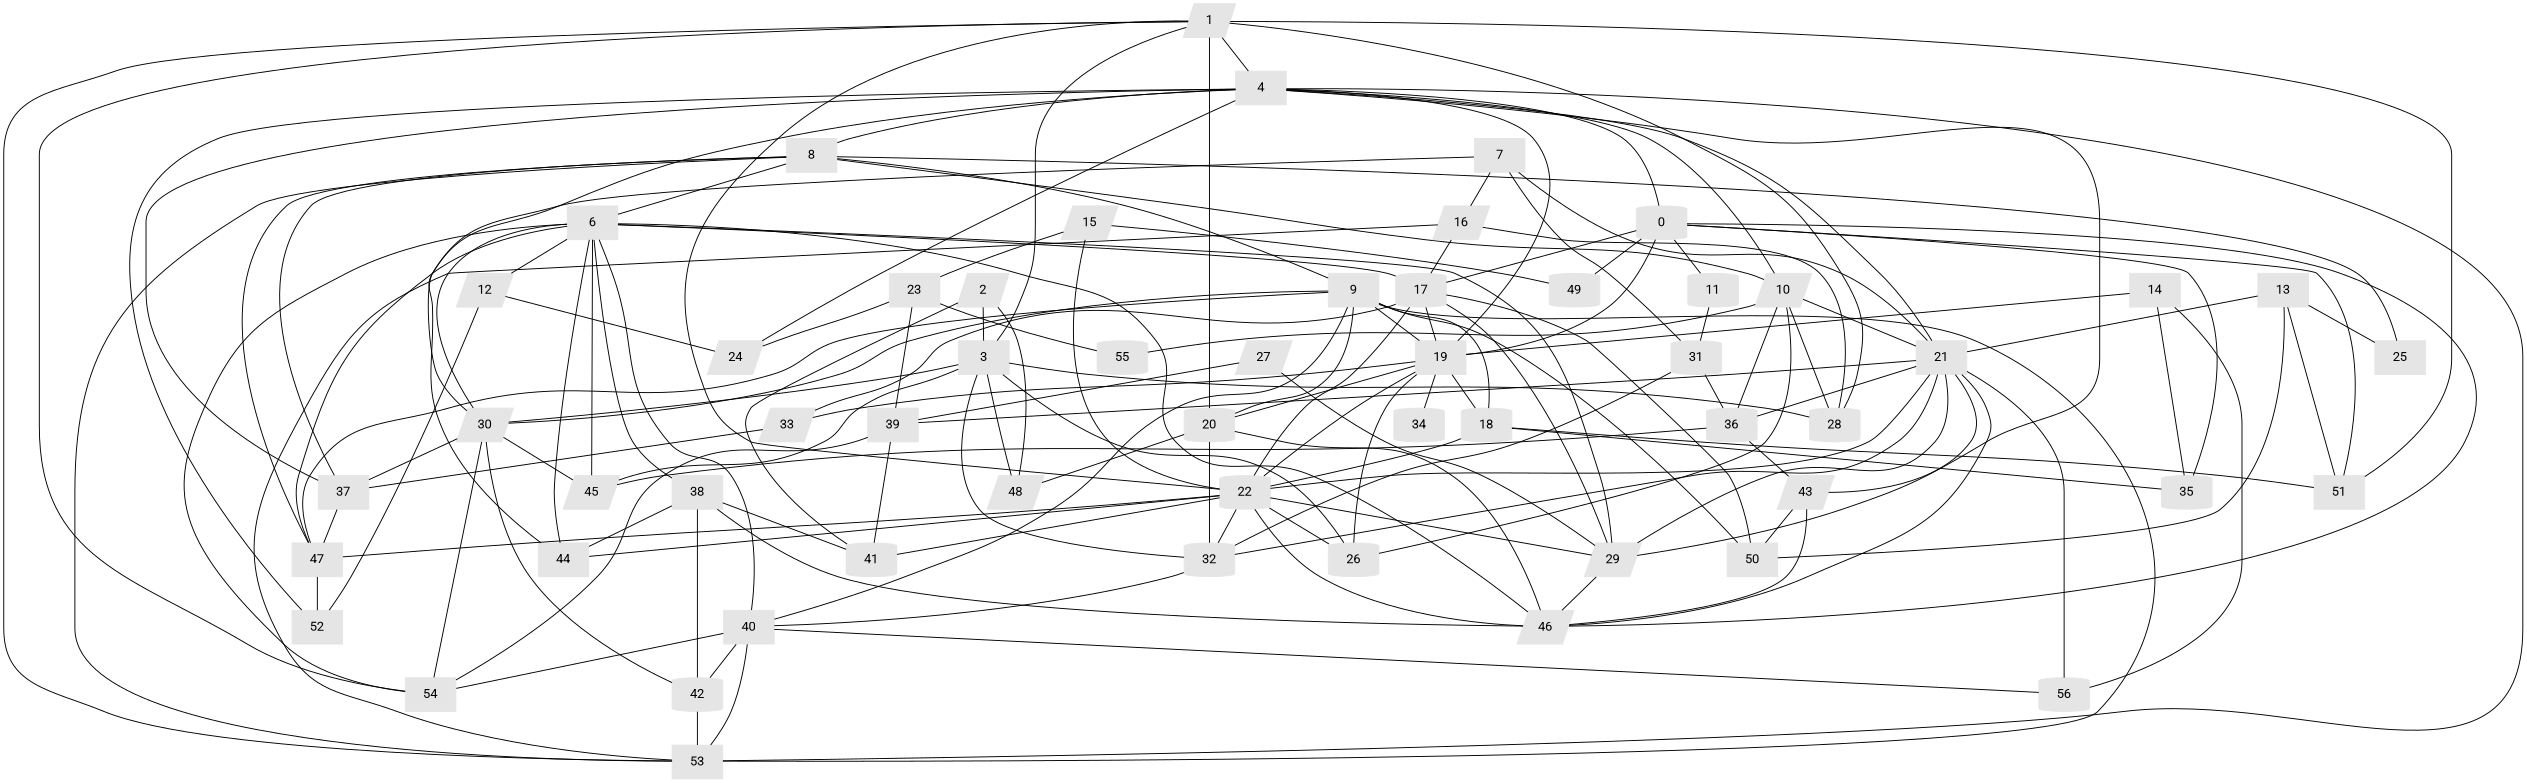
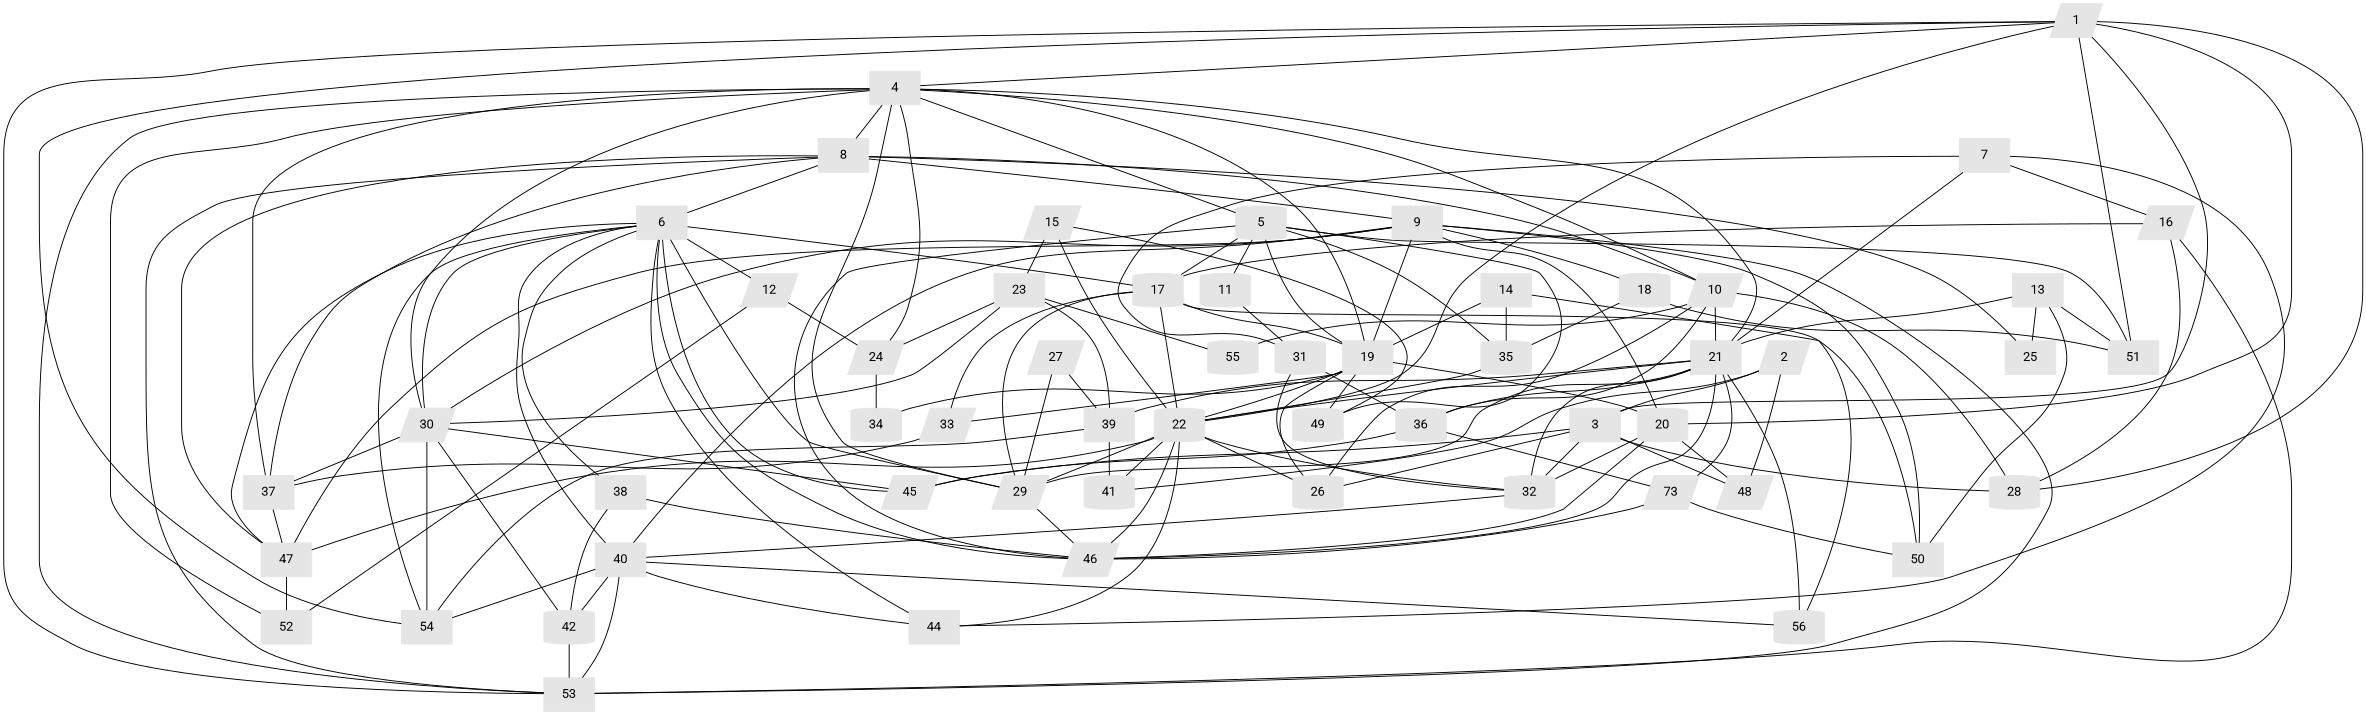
(1662, 223) -> (1261, 223)
(802, 390) -> (738, 406)
none -> (876, 391)
(1467, 396) -> (1343, 391)
(1371, 464) -> (1399, 388)
(1806, 492) -> (1671, 492)
(772, 521) -> none
(635, 524) -> (776, 604)
